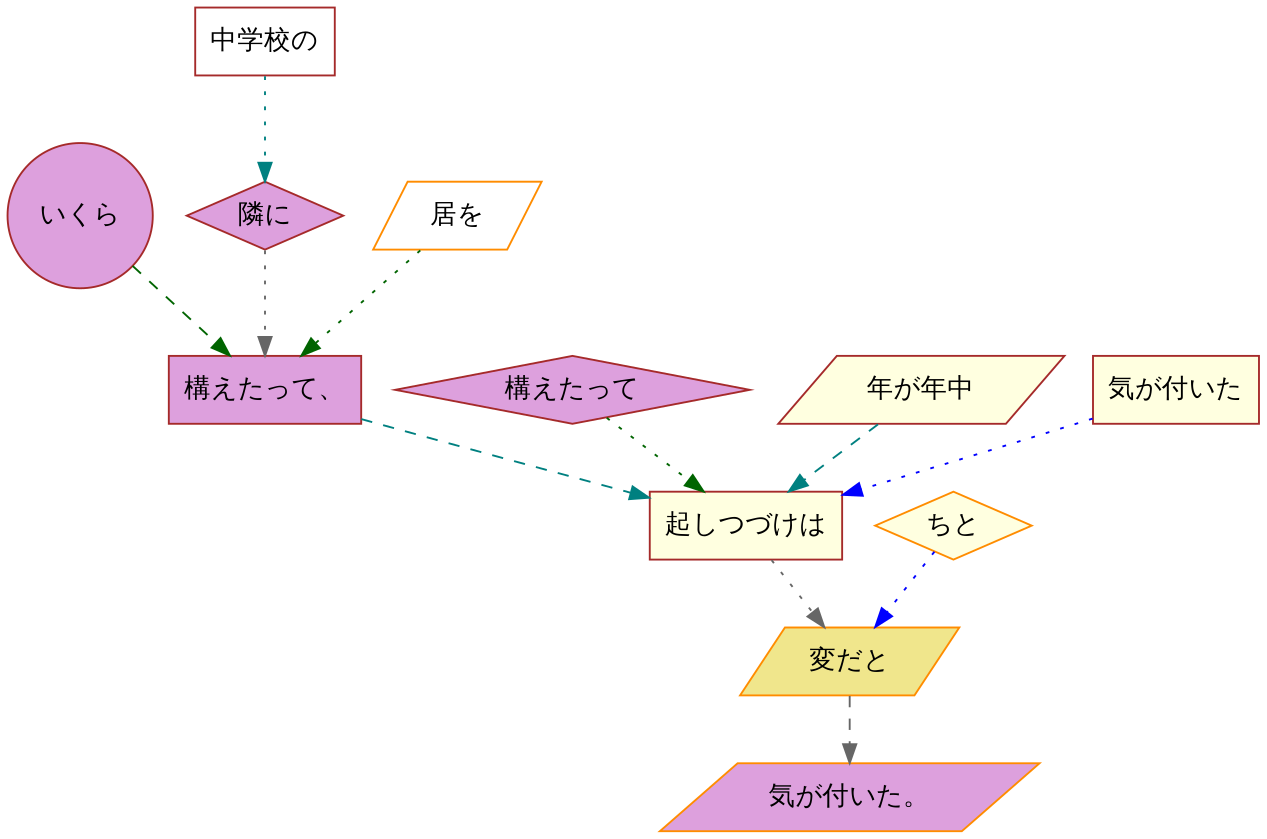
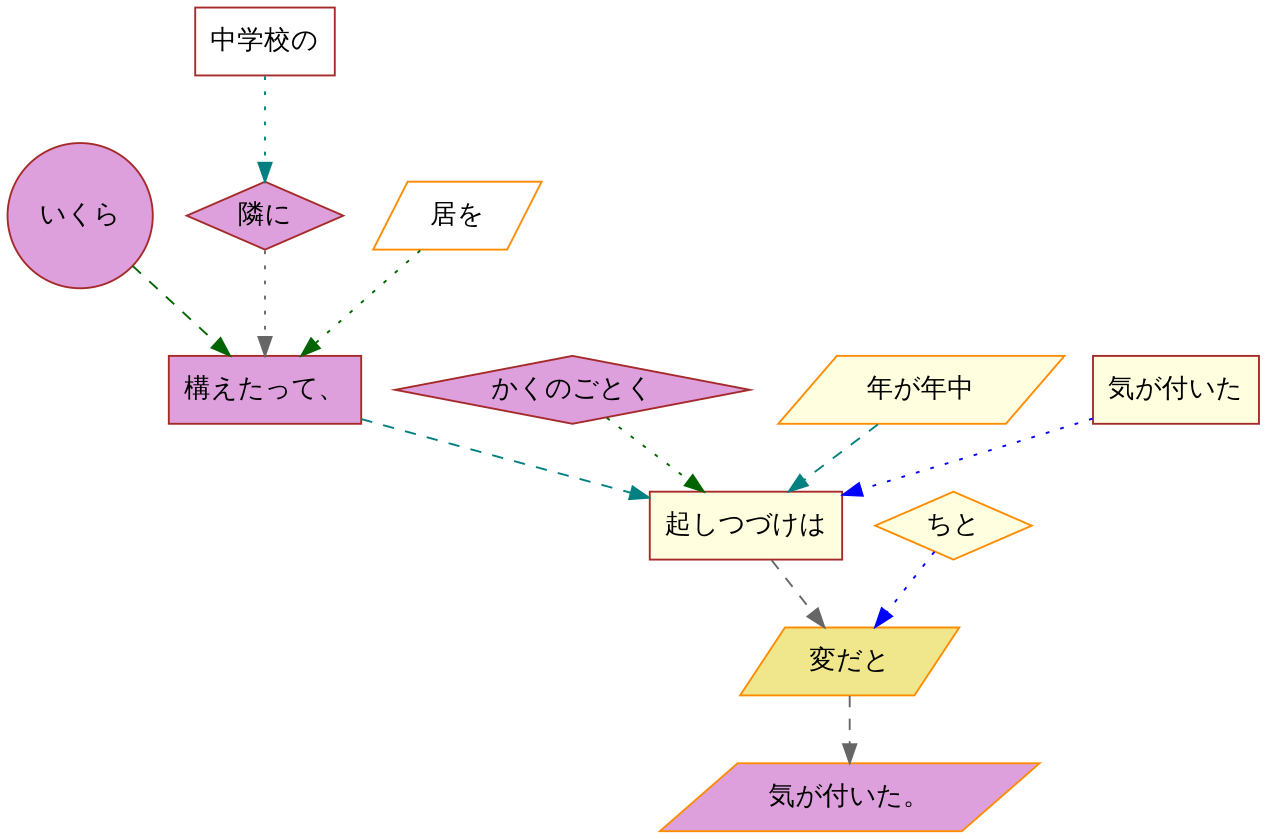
(572, 390) -> (572, 390)
(921, 390) -> (921, 390)
(792, 586) -> (792, 586)
